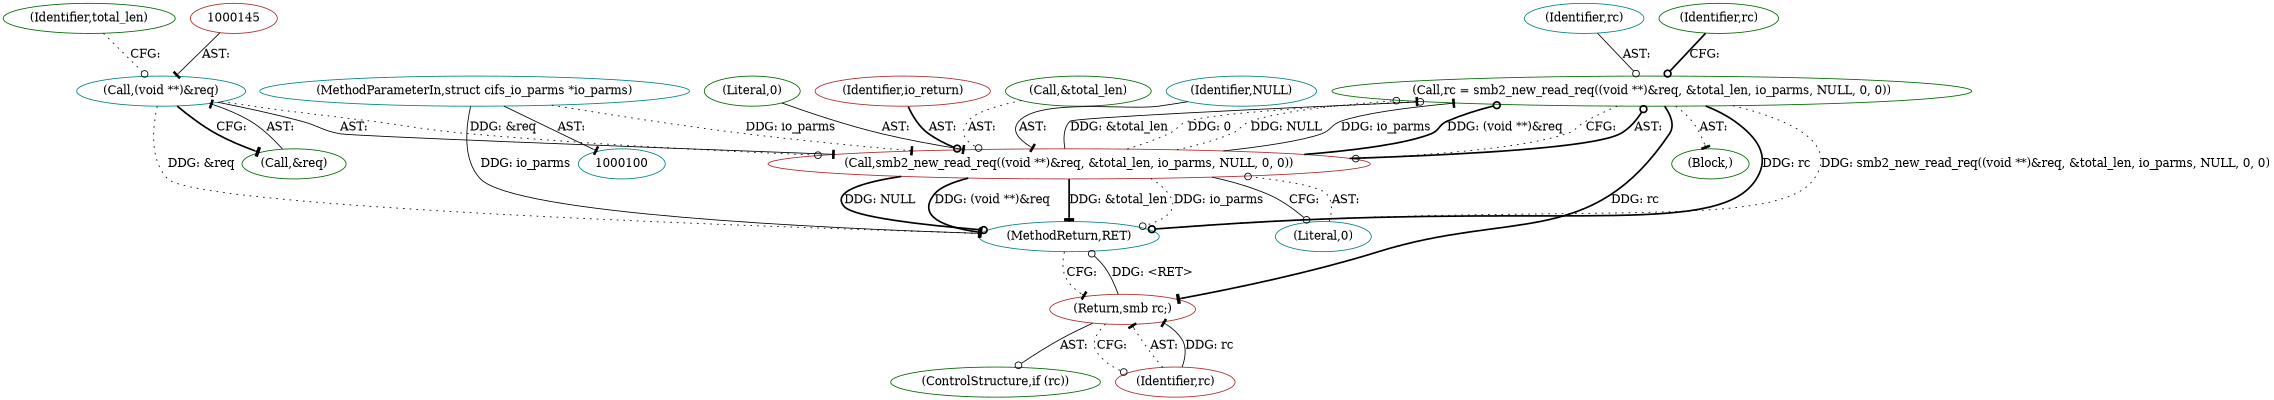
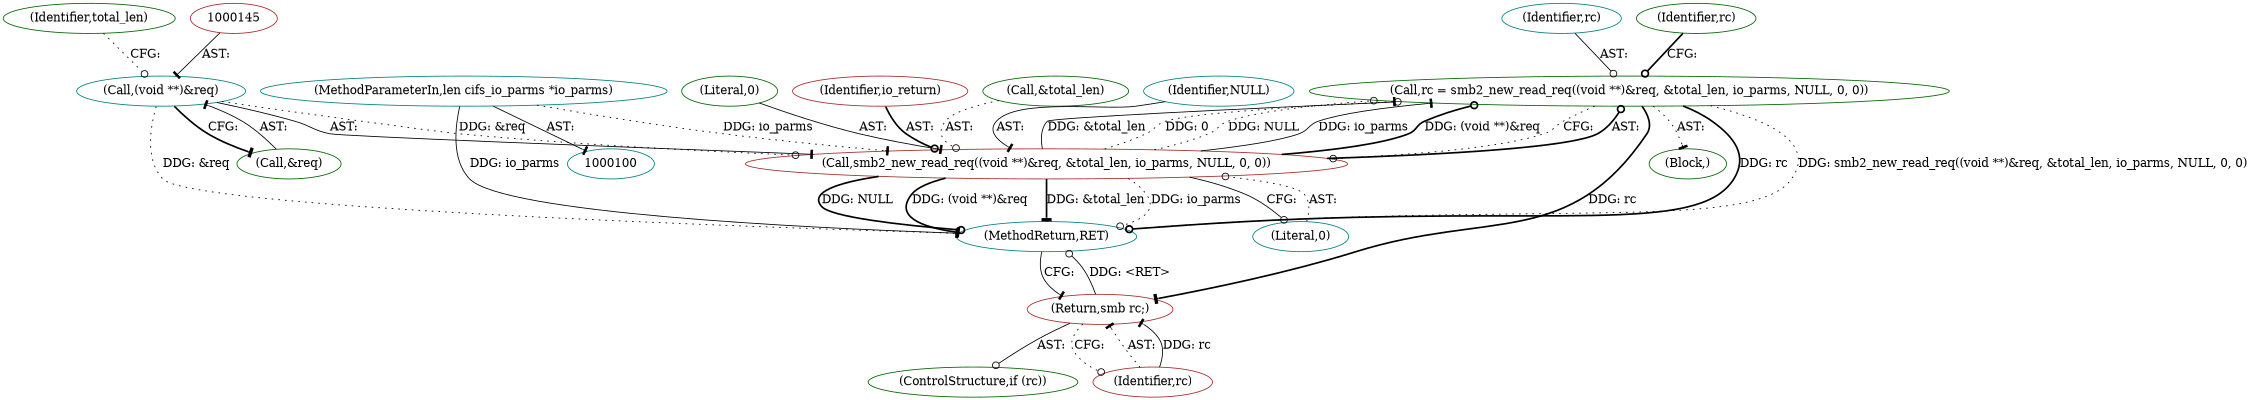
(475, 91) -> (464, 91)
(1065, 276) -> (1043, 276)
